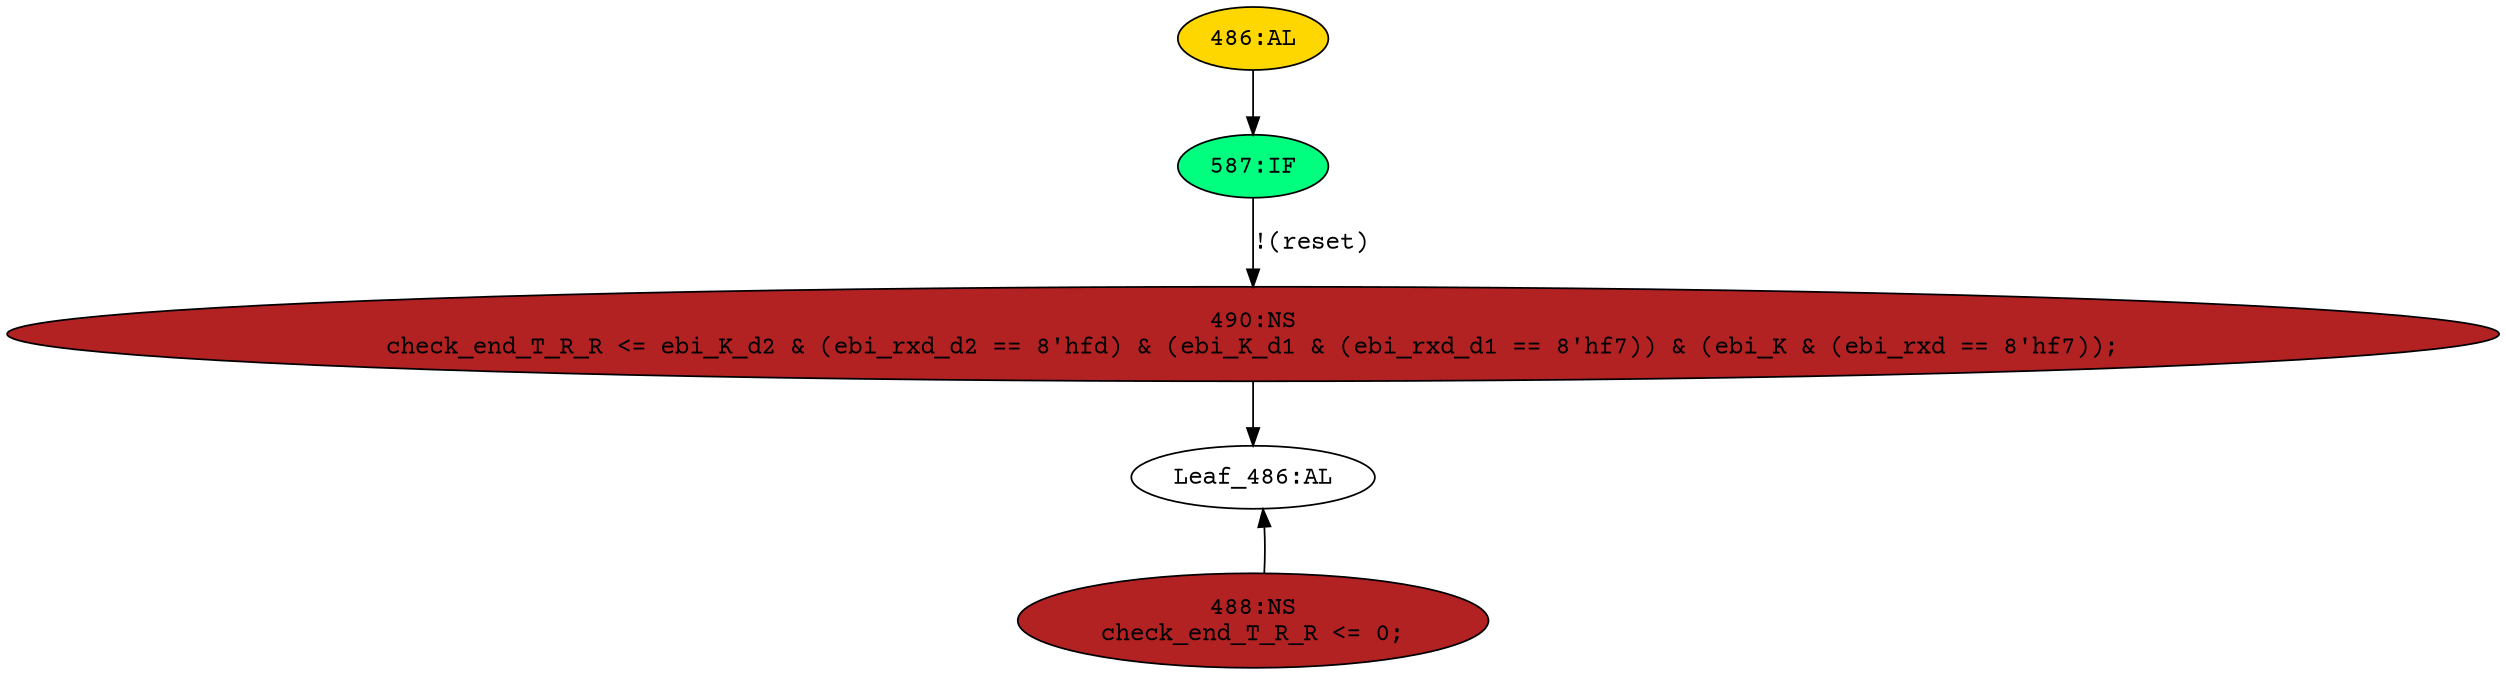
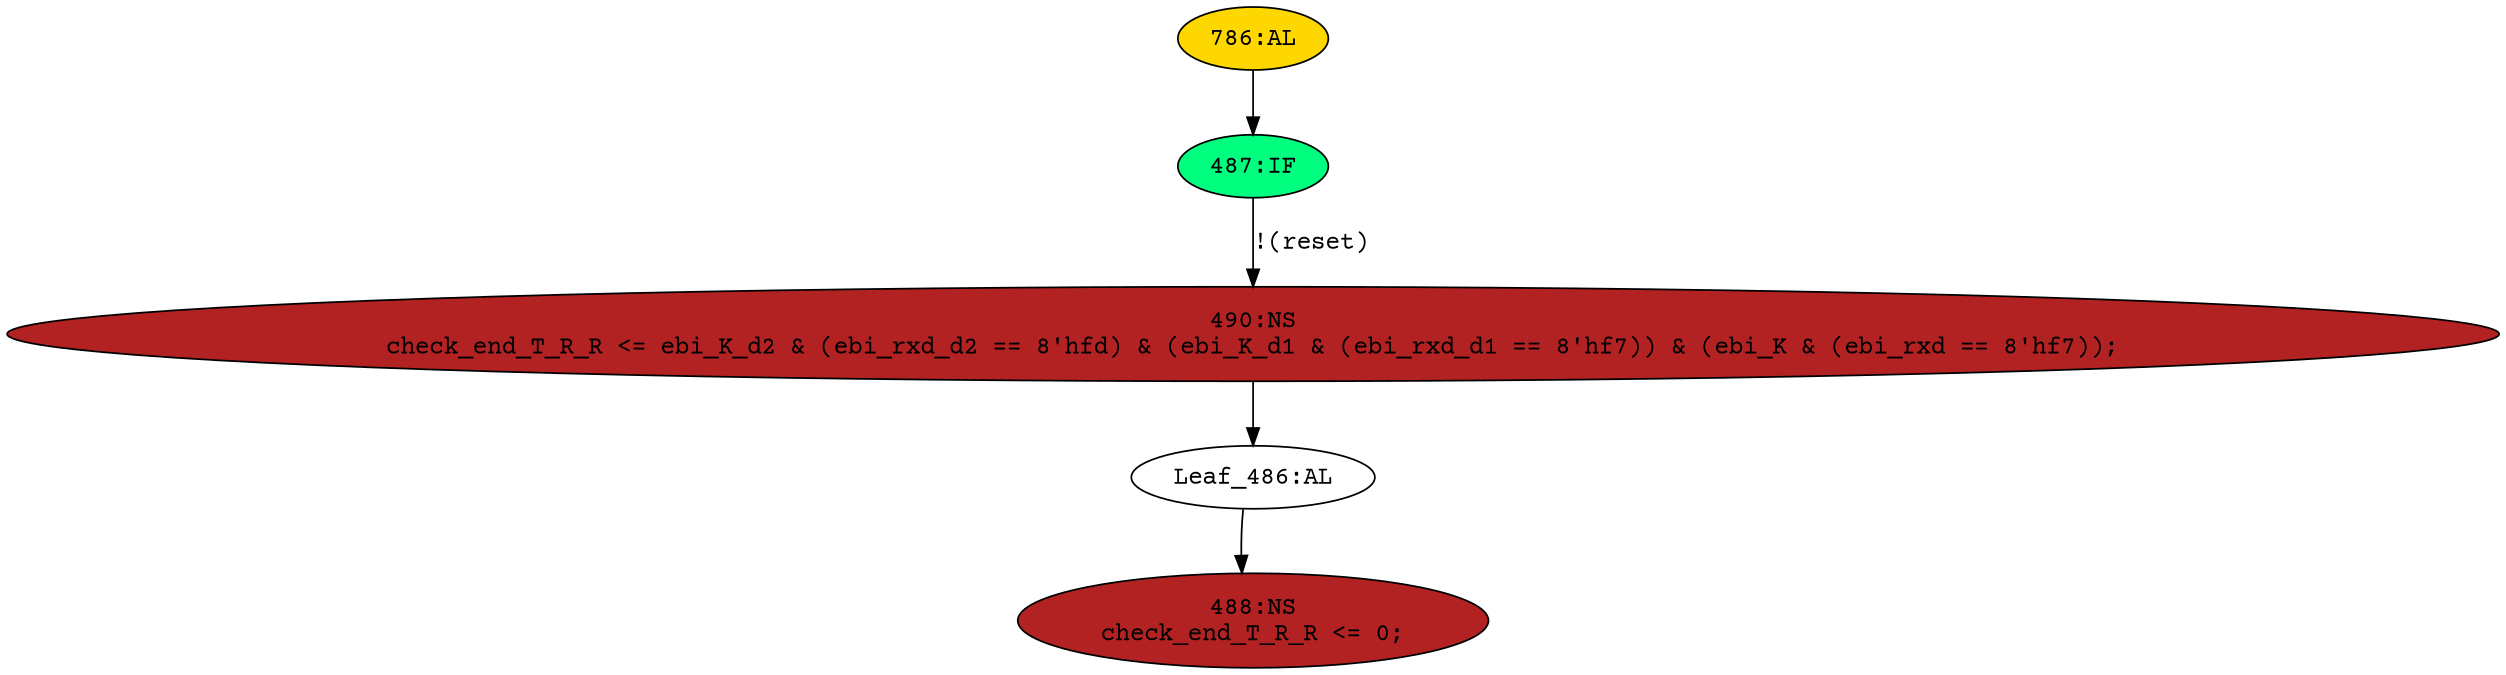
(1253, 38) -> (1253, 38)
(1253, 166) -> (1253, 166)
(1265, 550) -> (1242, 532)
